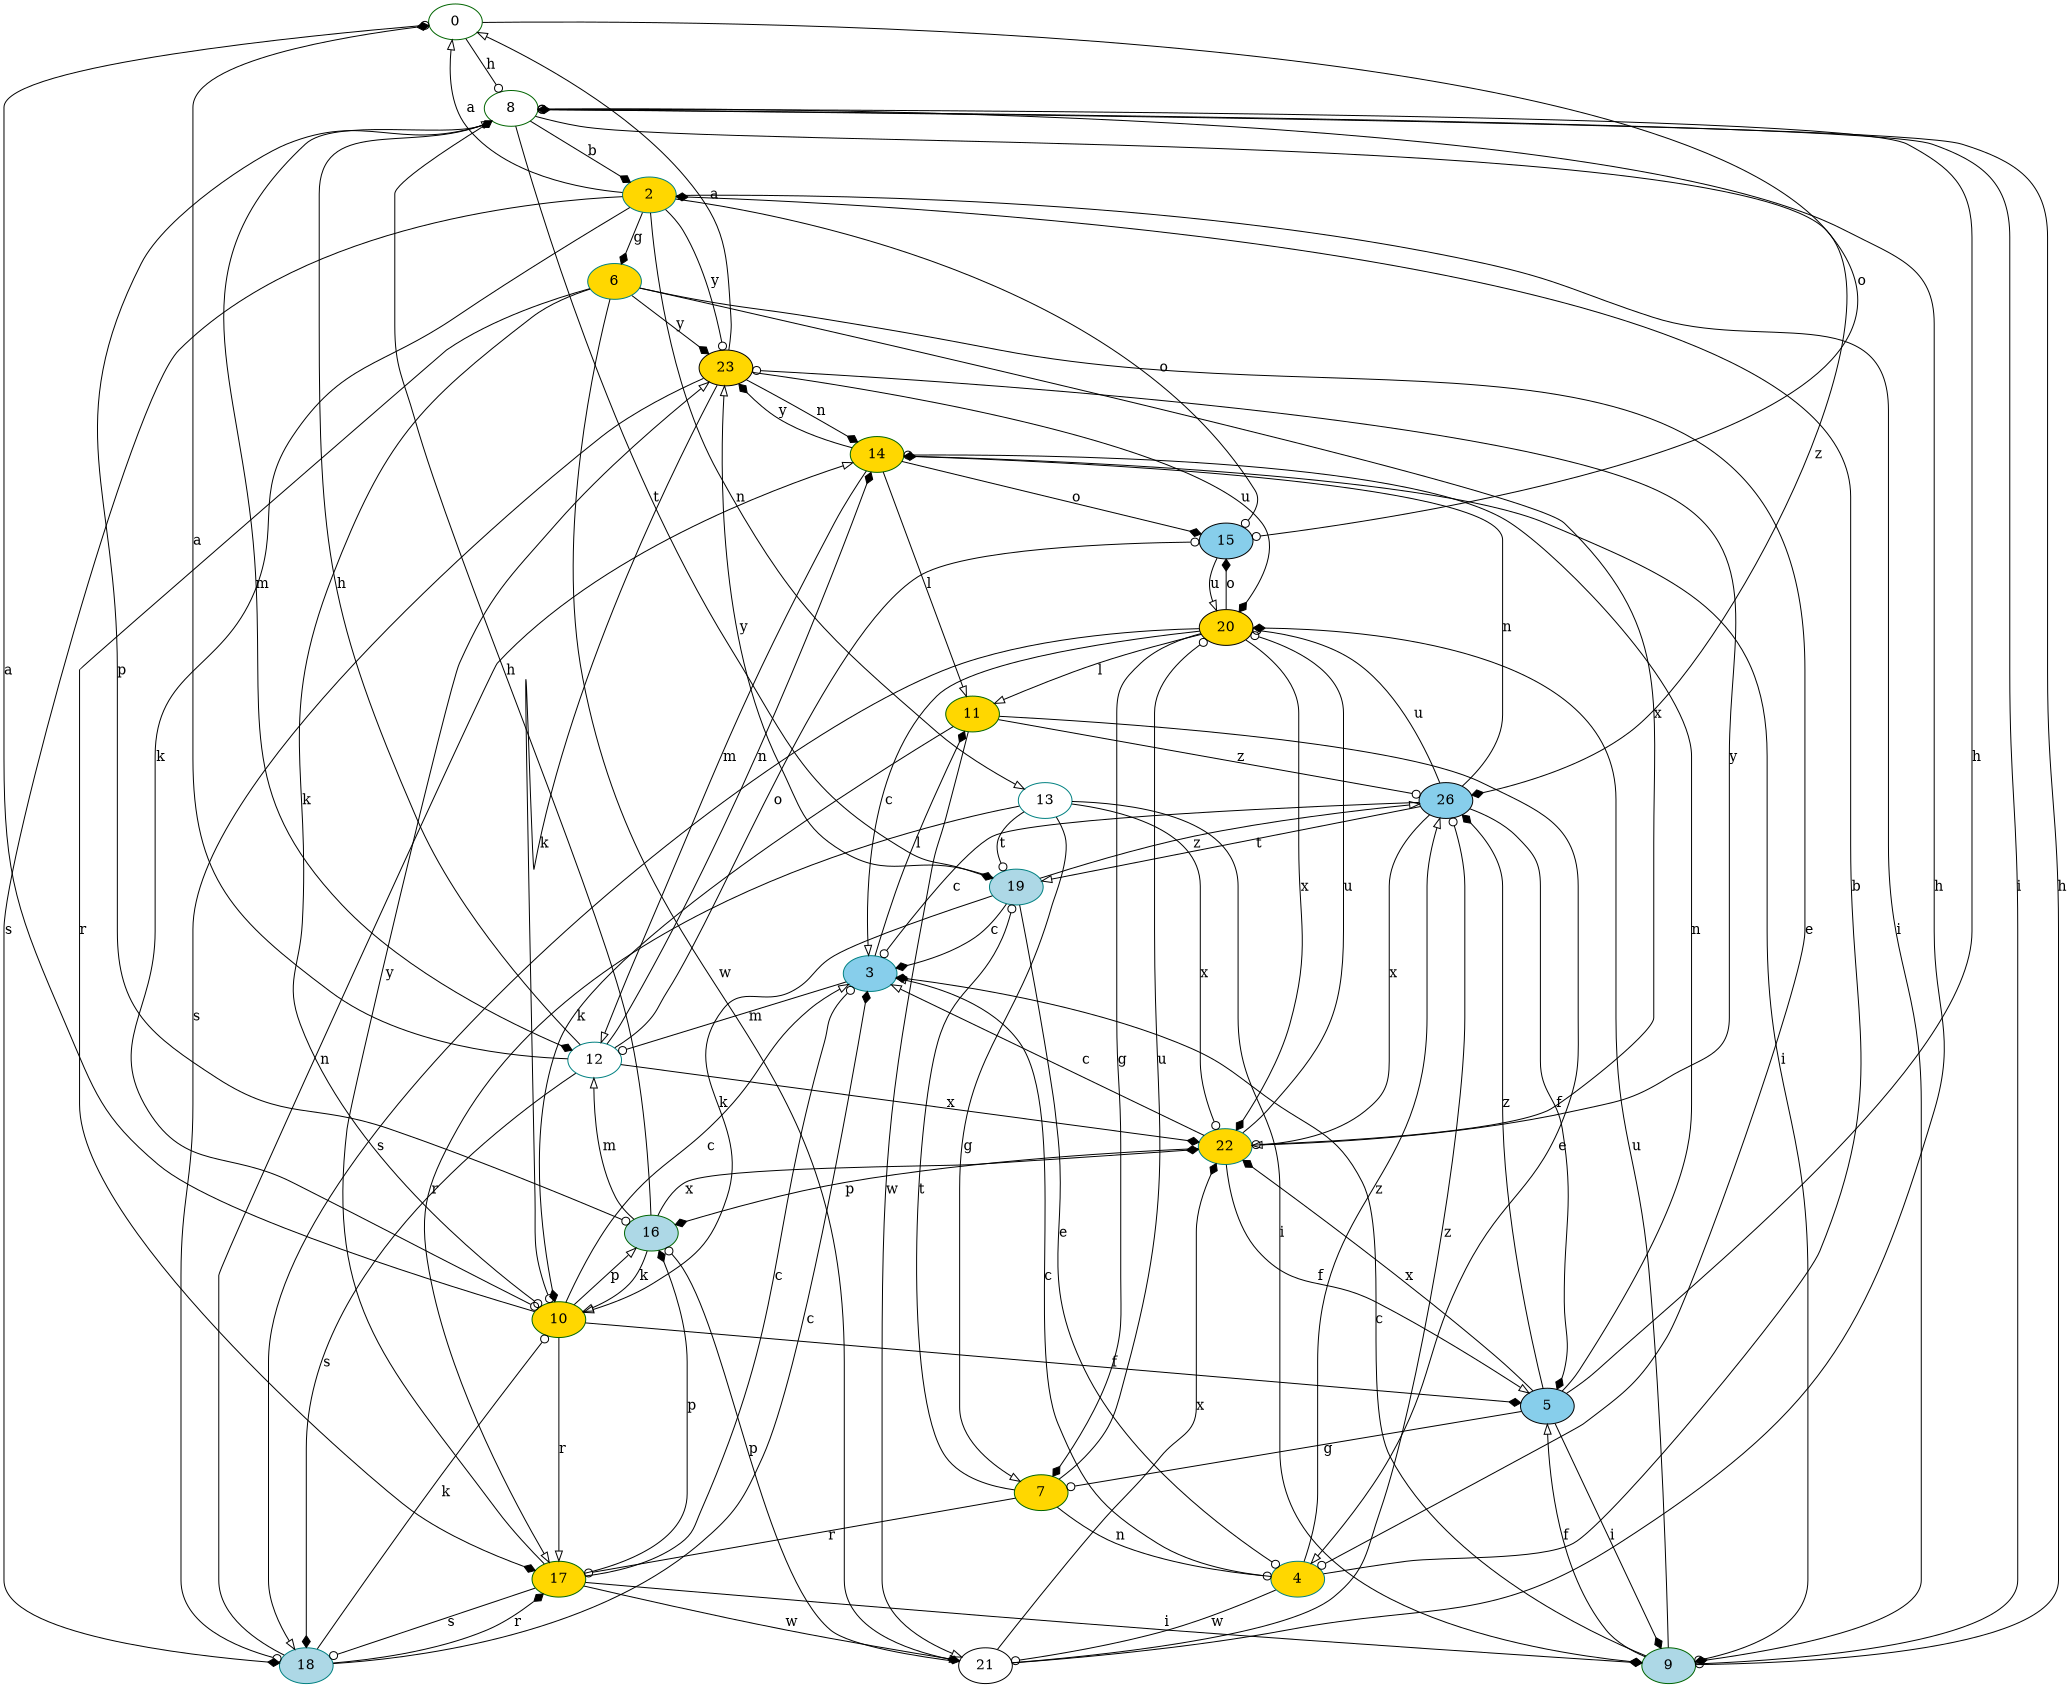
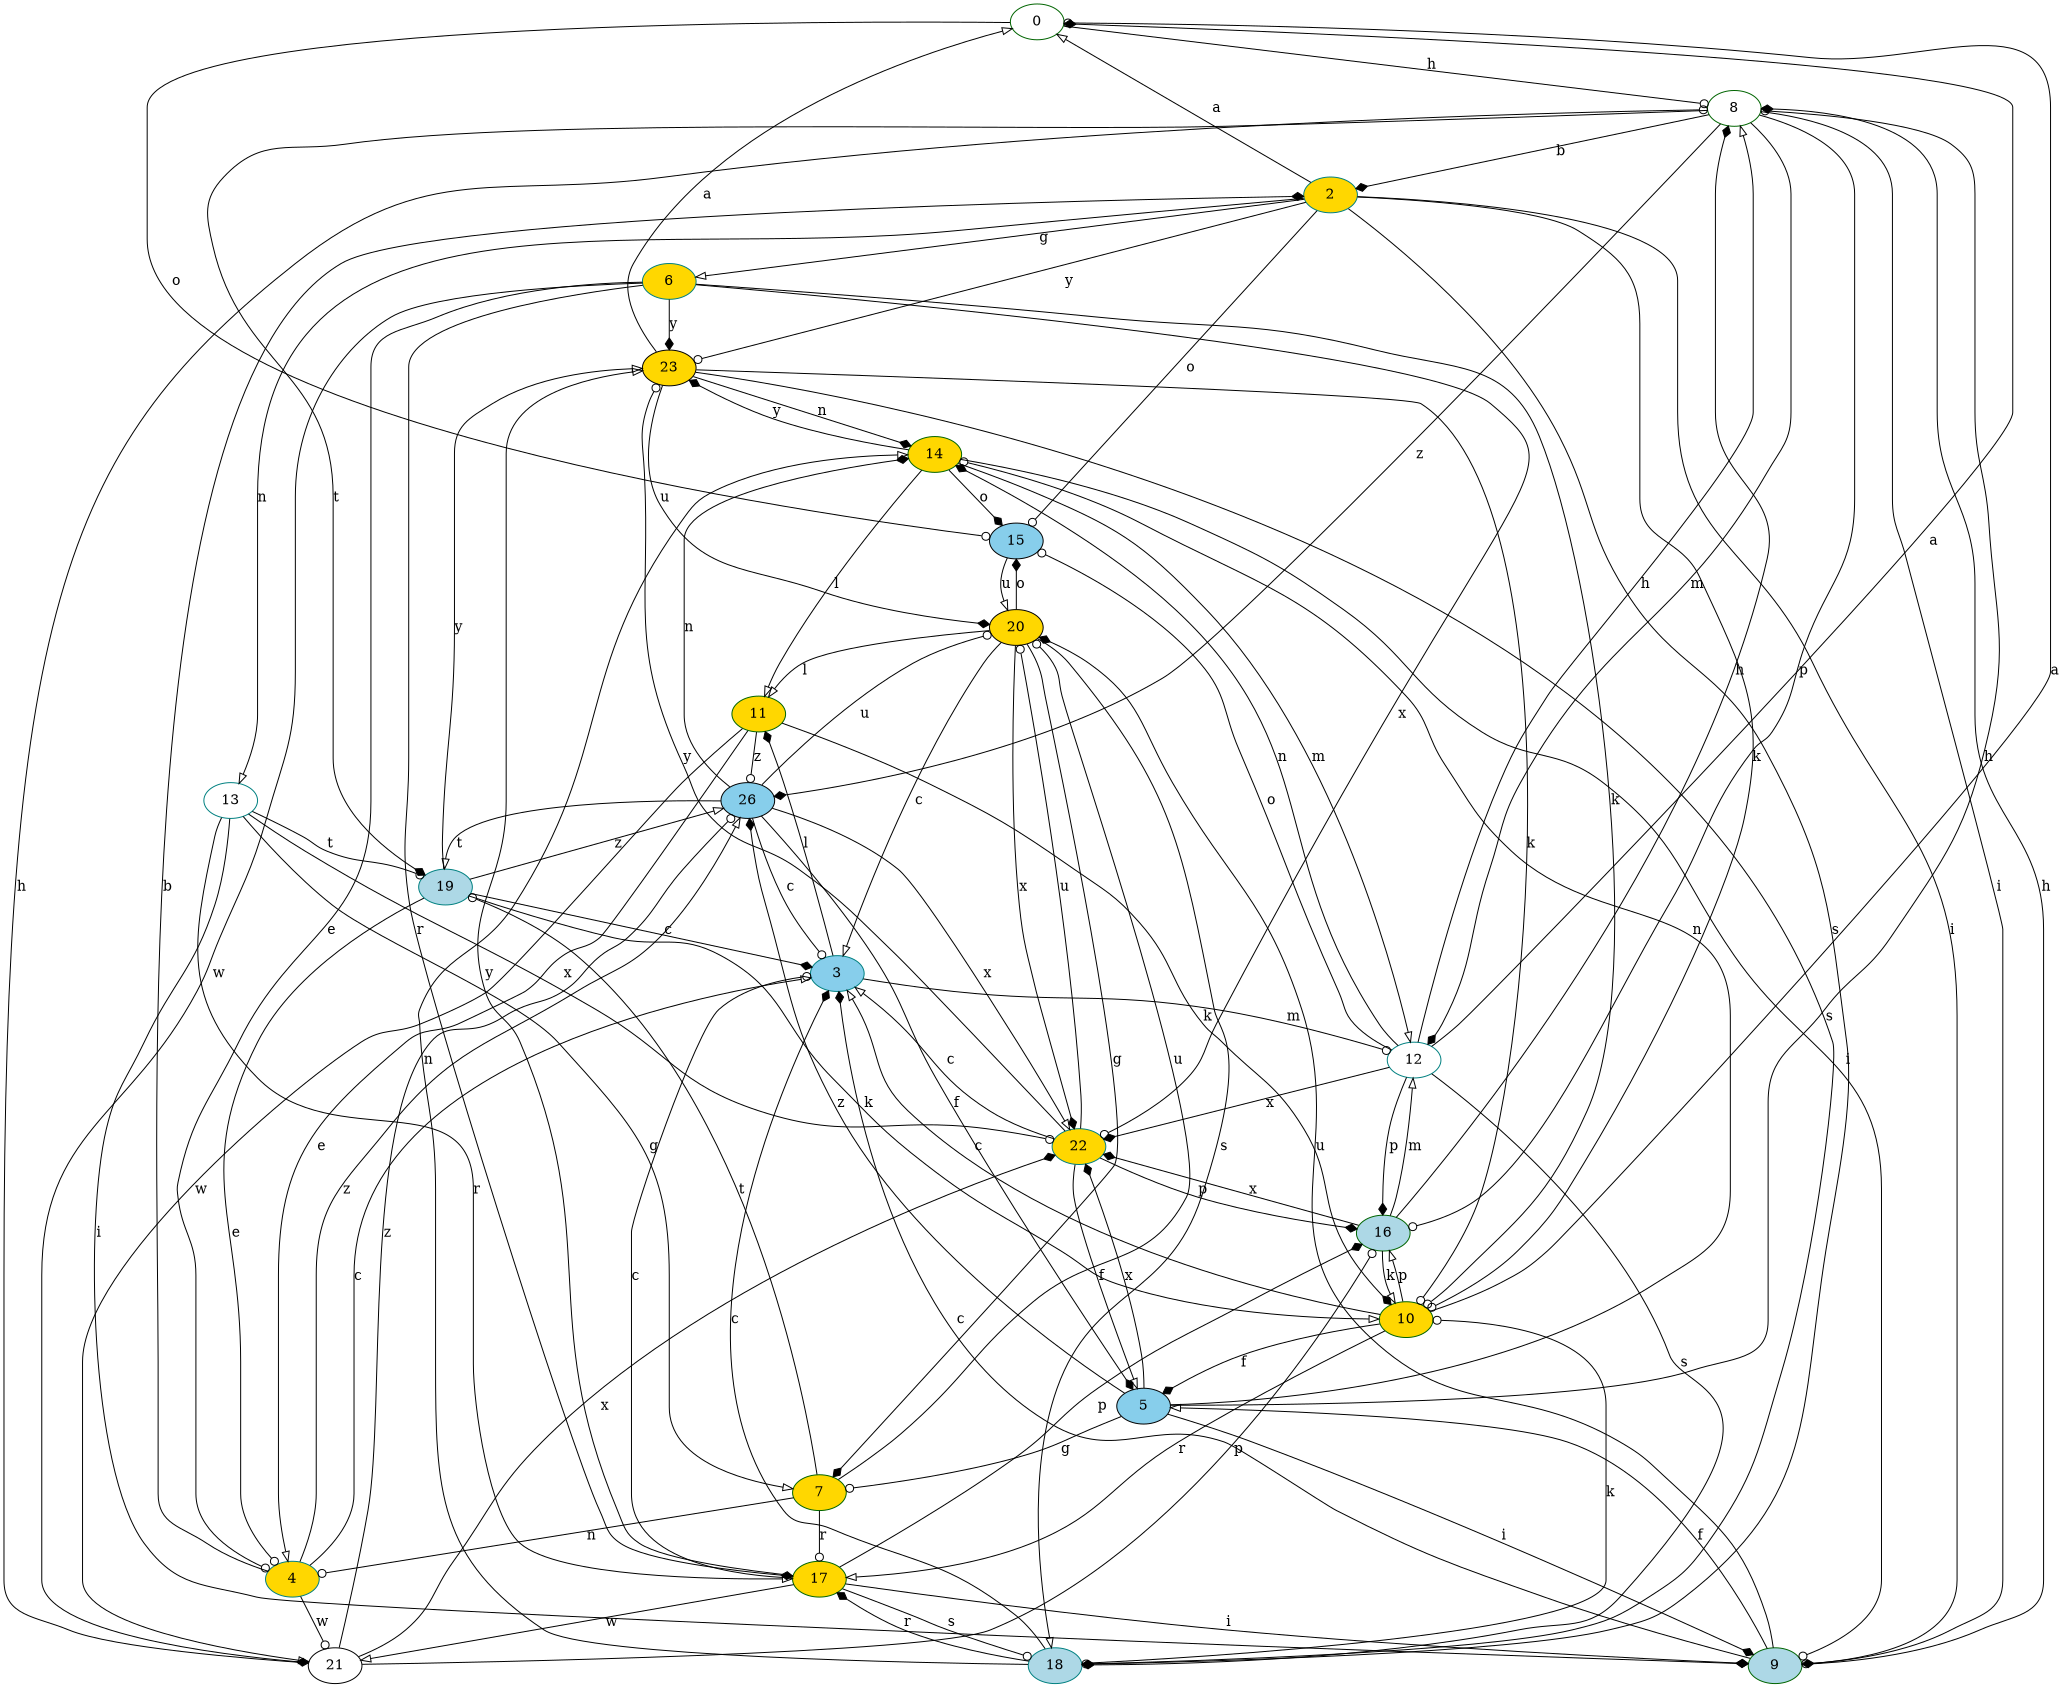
(634, 233) -> (1005, 238)
none -> (1387, 1139)
